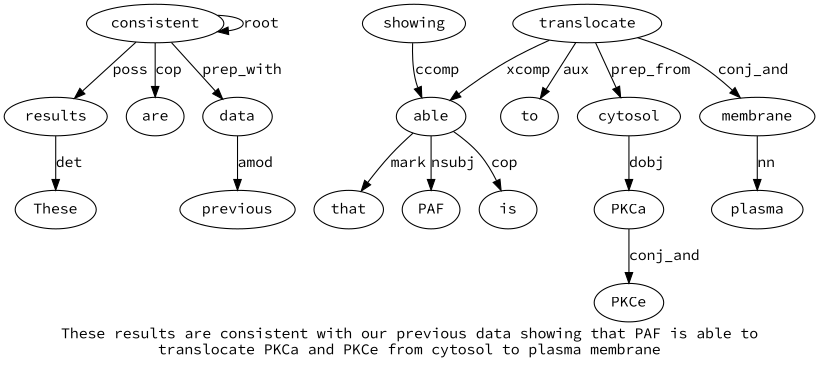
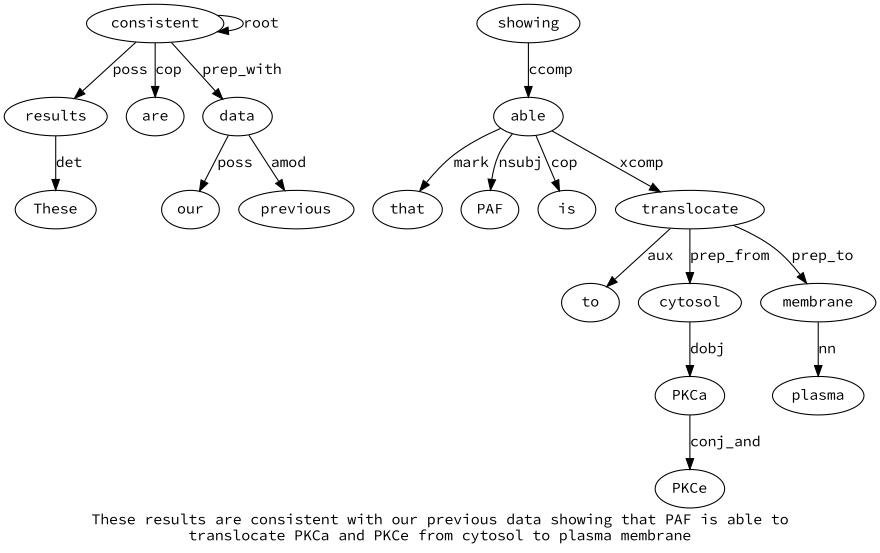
(502, 64) -> (601, 159)
(754, 70) -> (823, 256)
none -> (190, 210)
